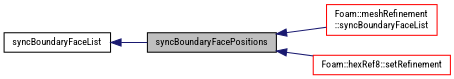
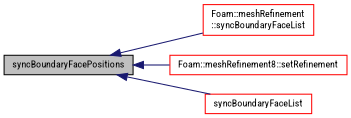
(57, 42) -> (258, 104)
(134, 42) -> (169, 86)
(382, 65) -> (258, 65)
